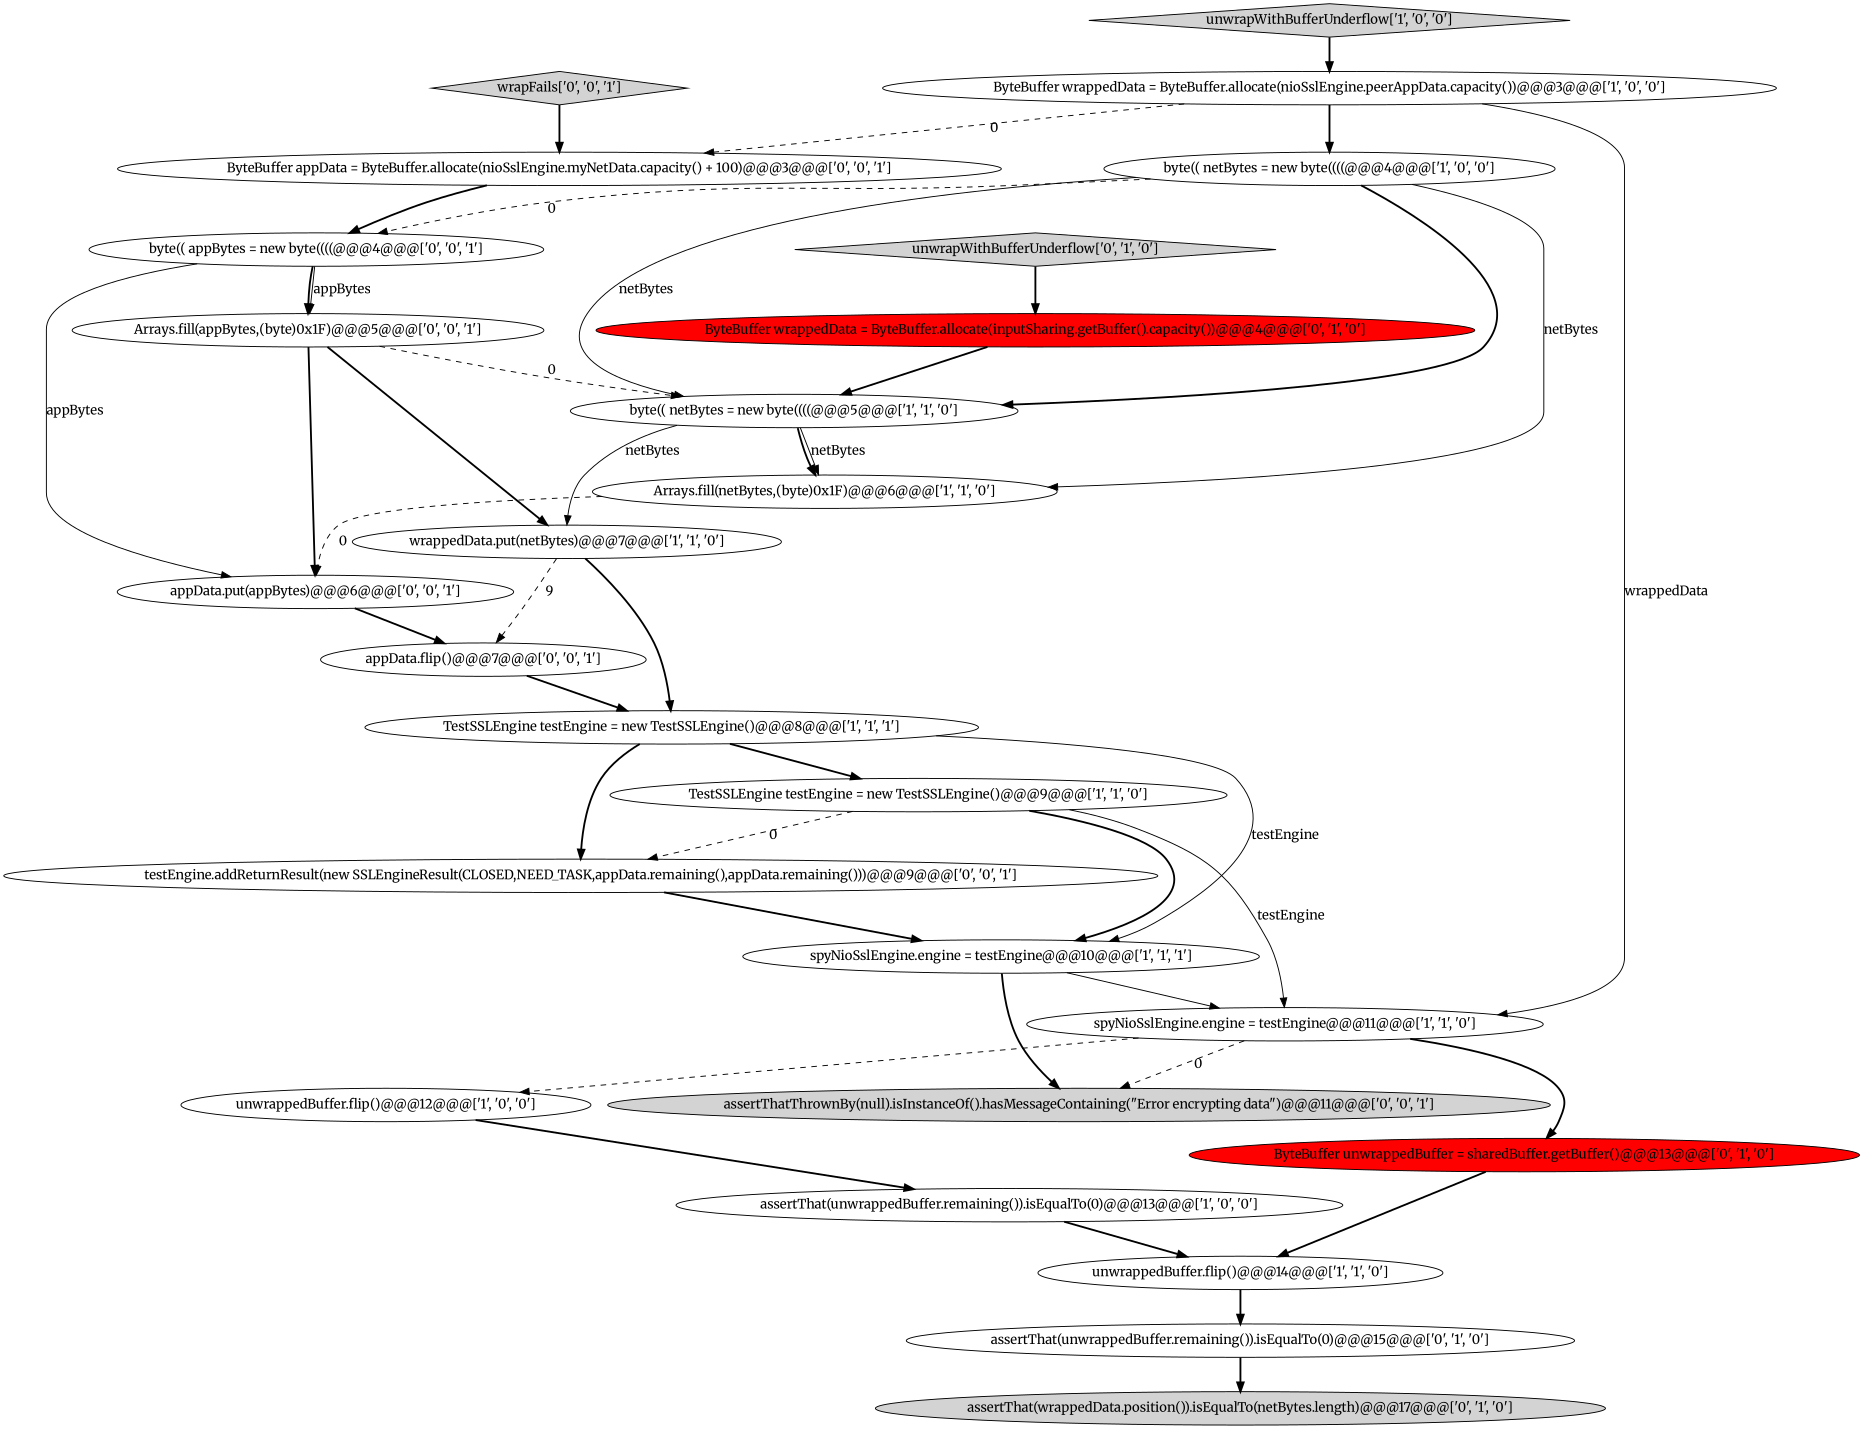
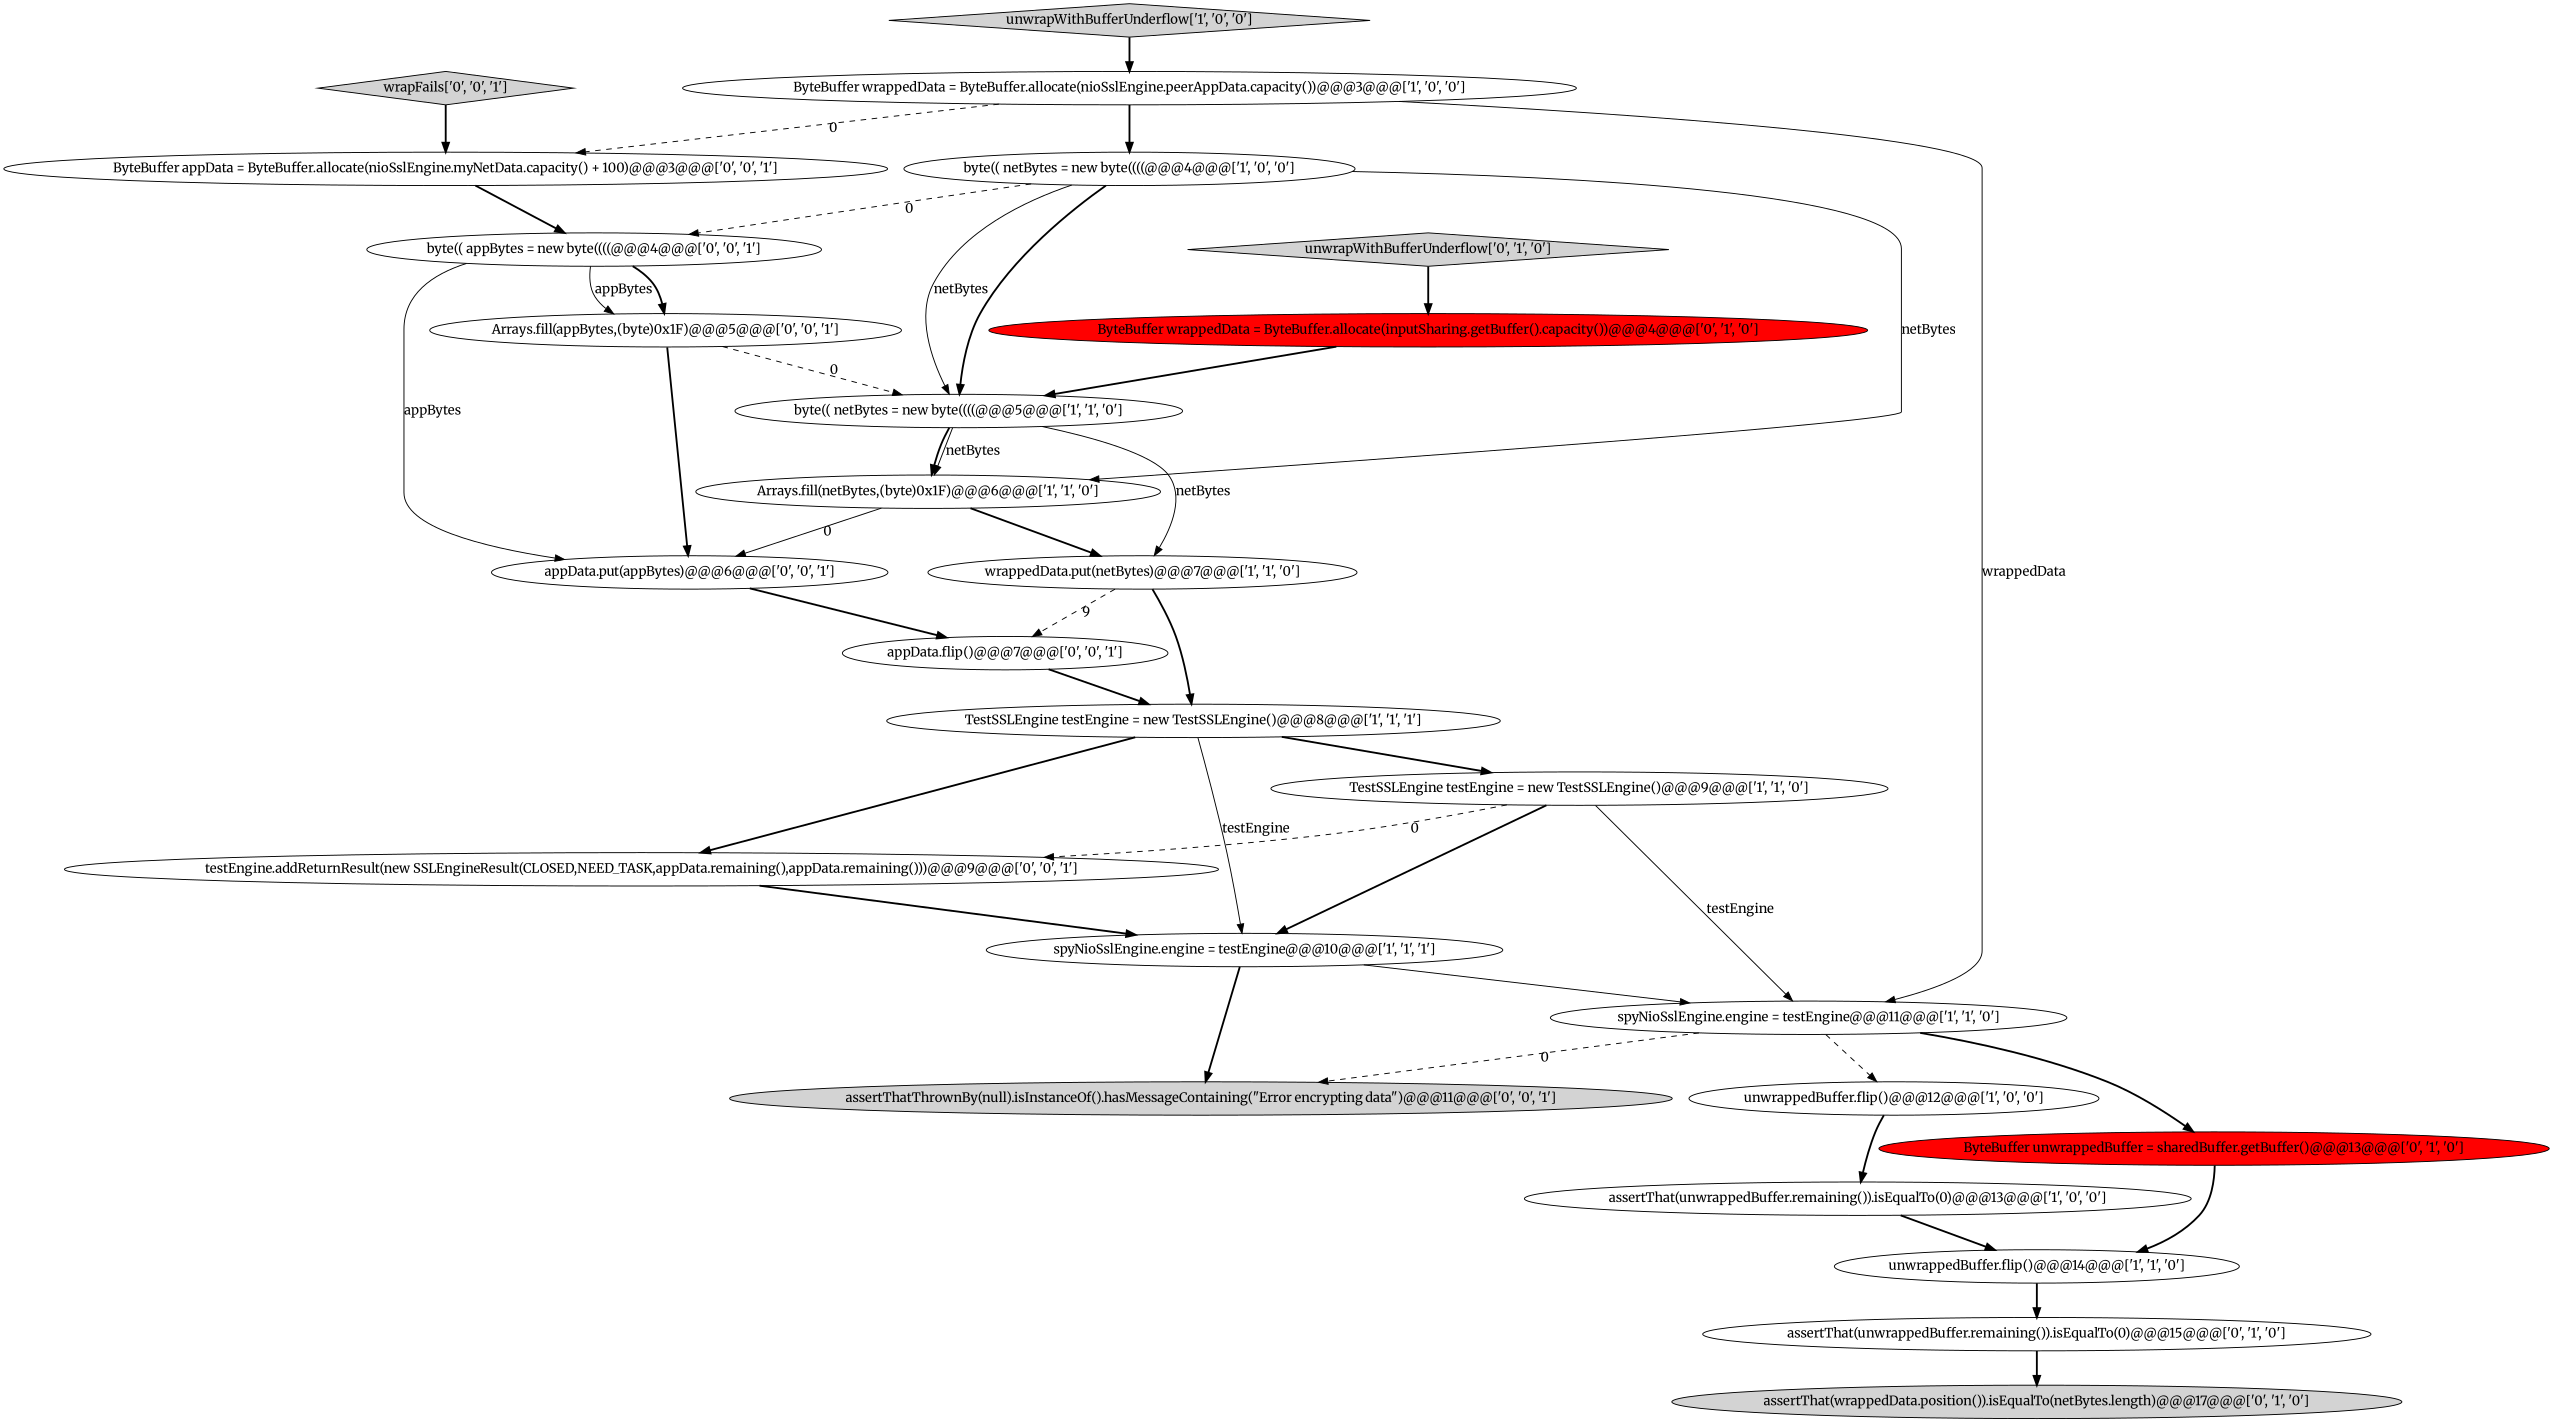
(434, 433) -> (1031, 530)
(446, 505) -> (813, 531)
